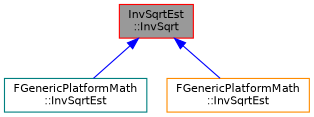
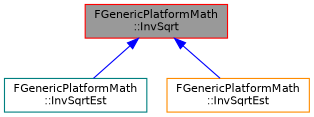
(156, 21) -> (156, 21)
